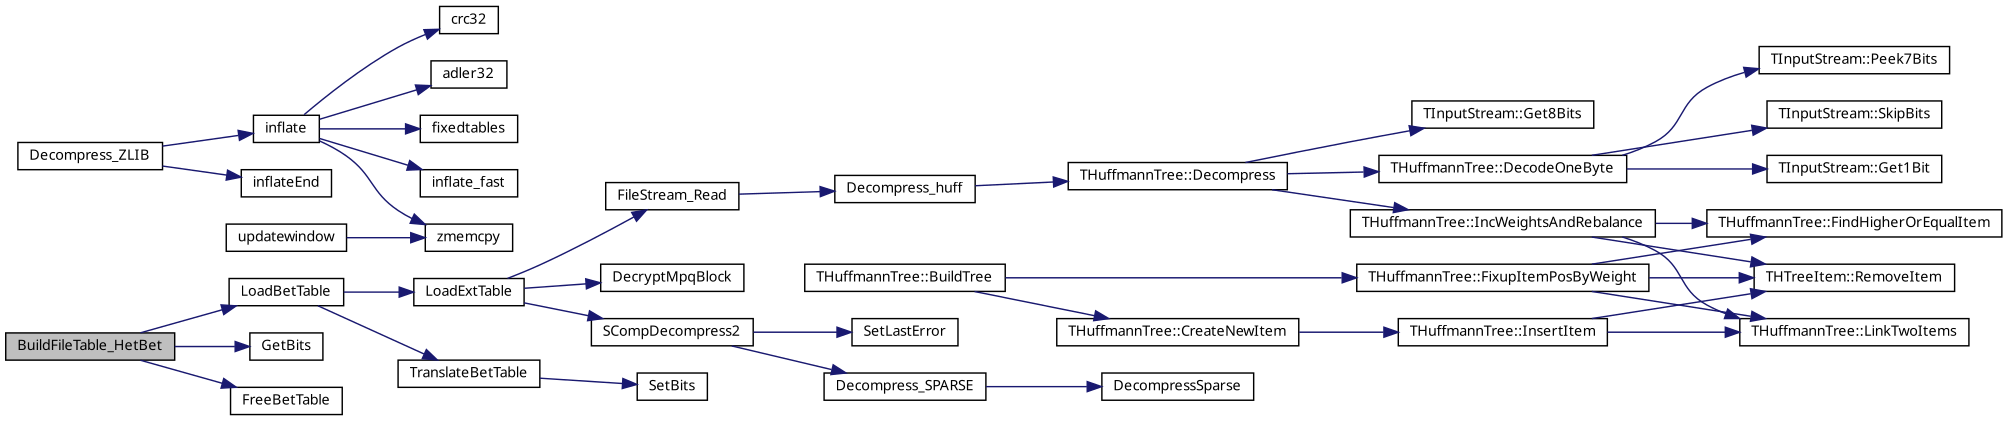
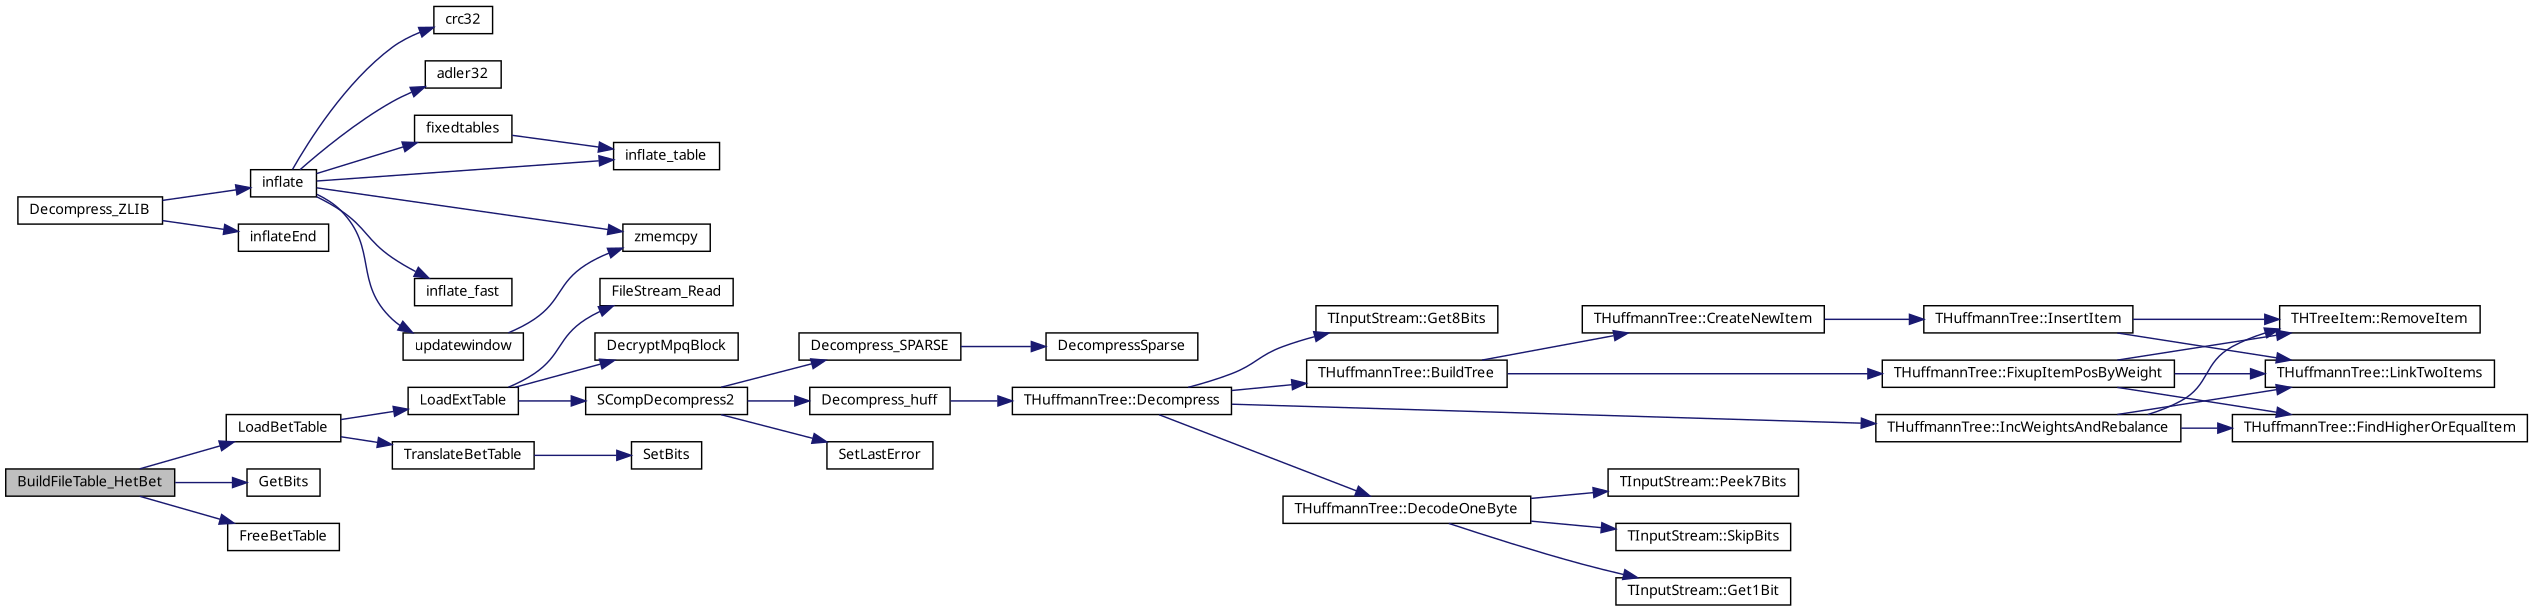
none -> (667, 156)
(779, 193) -> (771, 401)
none -> (364, 256)
none -> (1262, 388)
